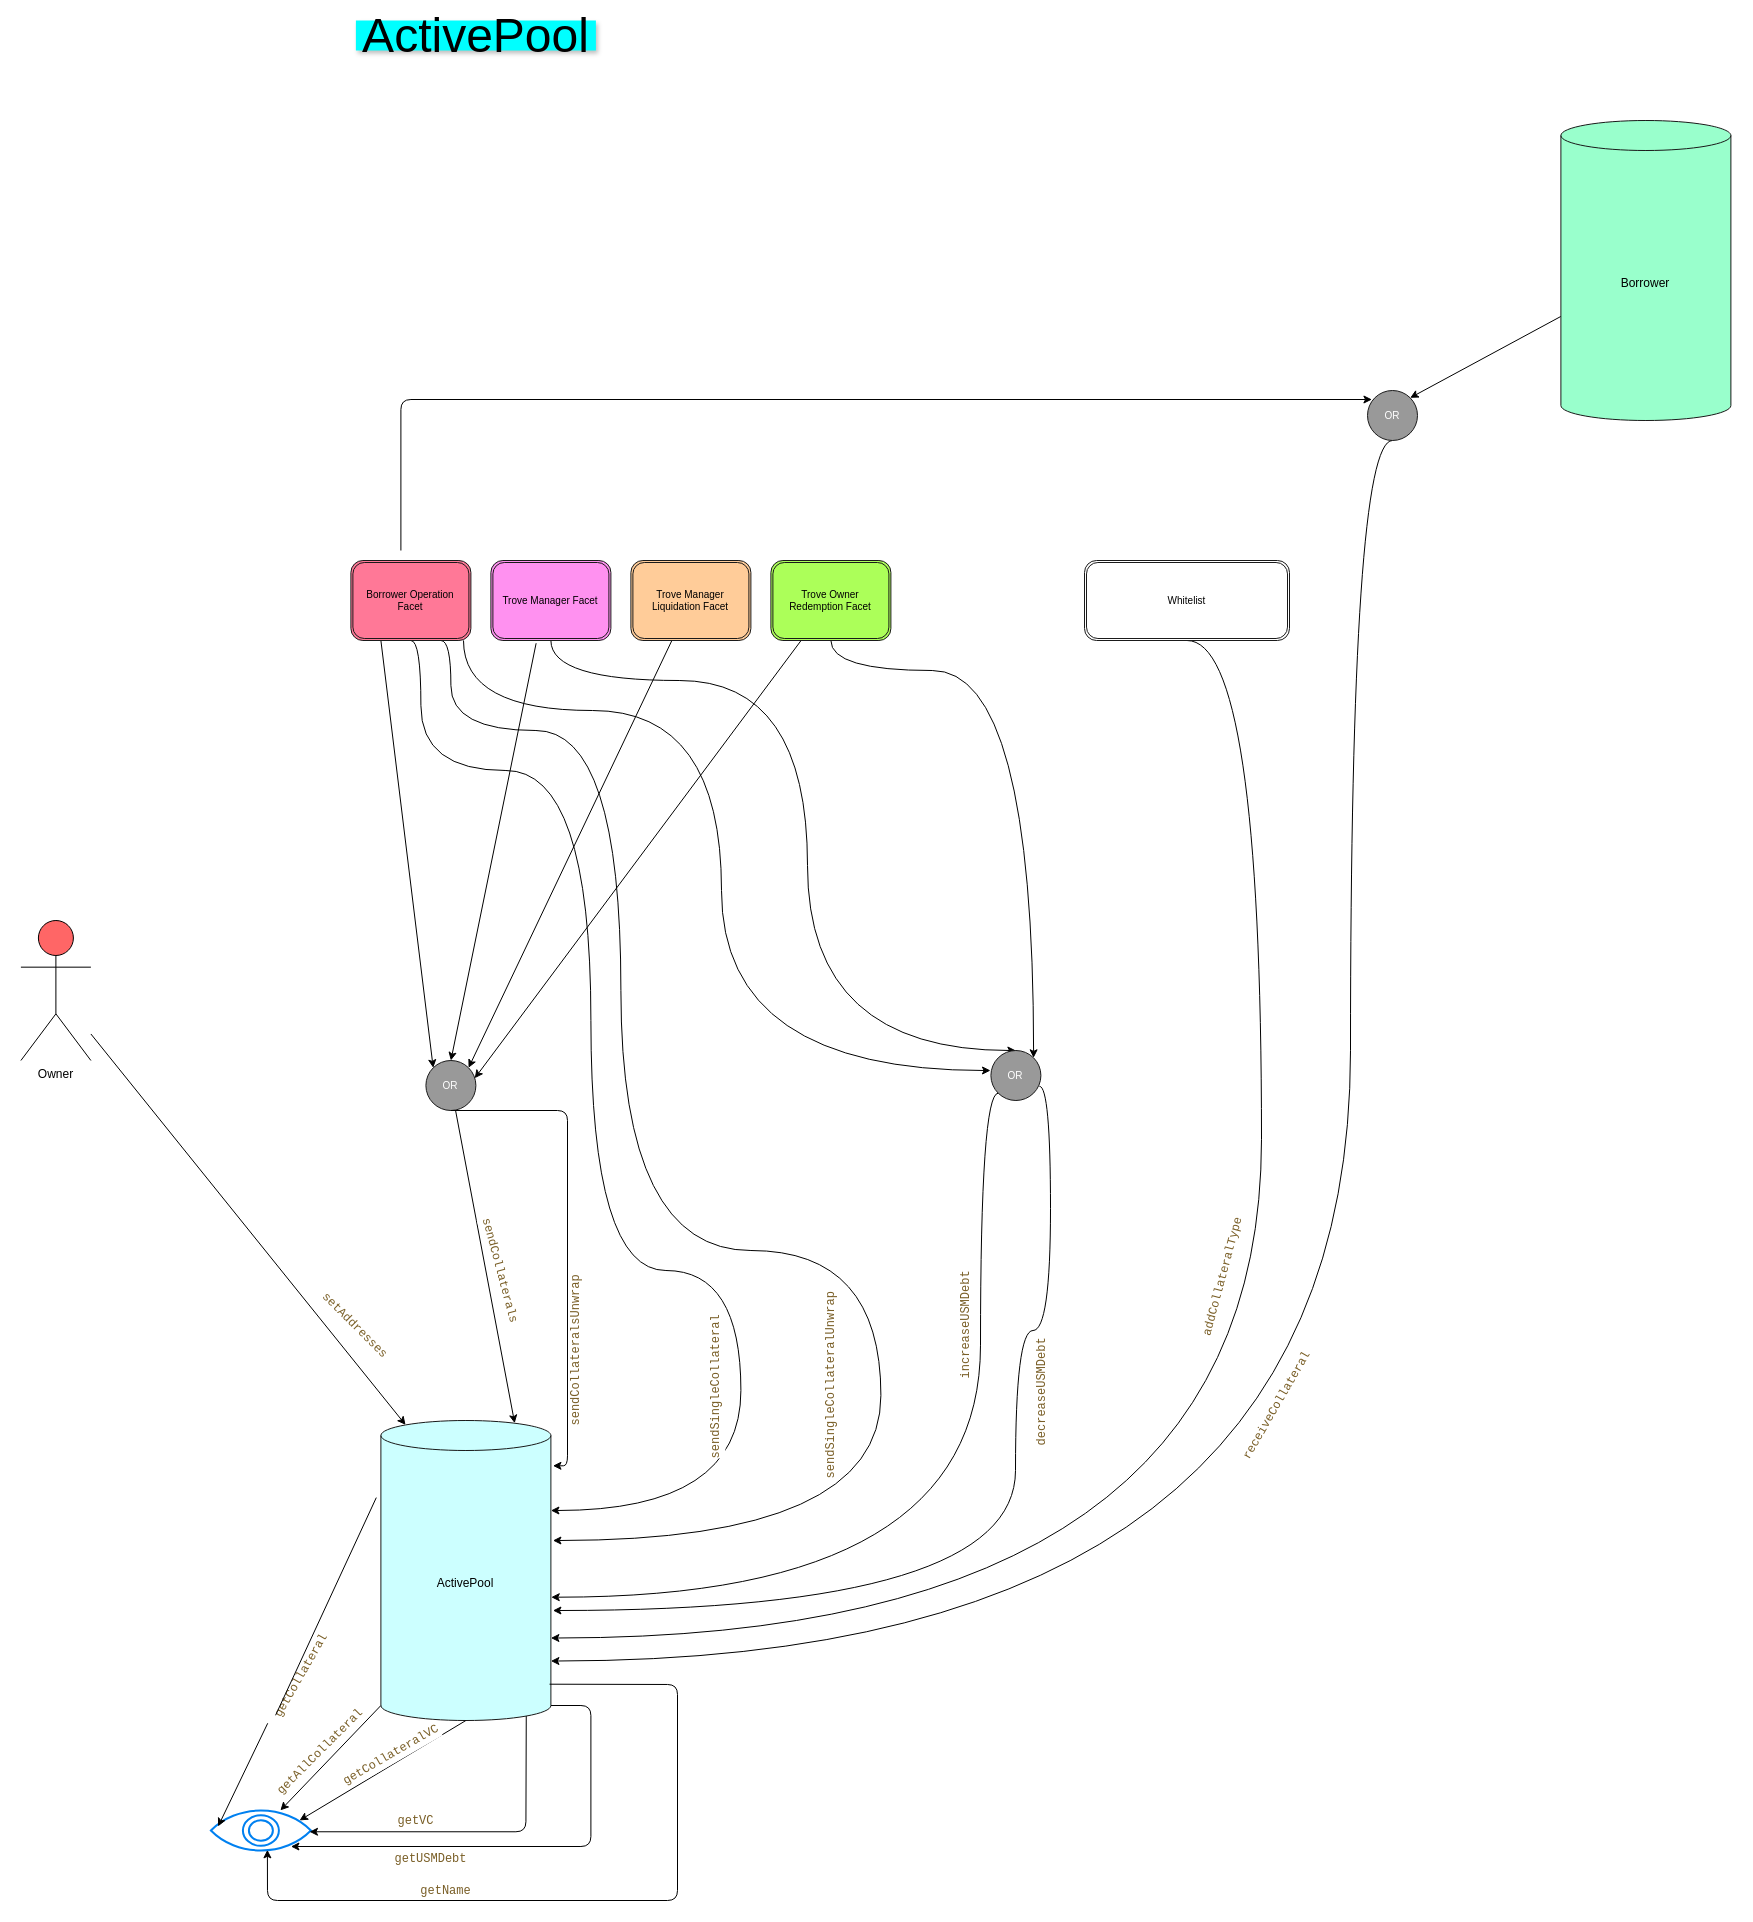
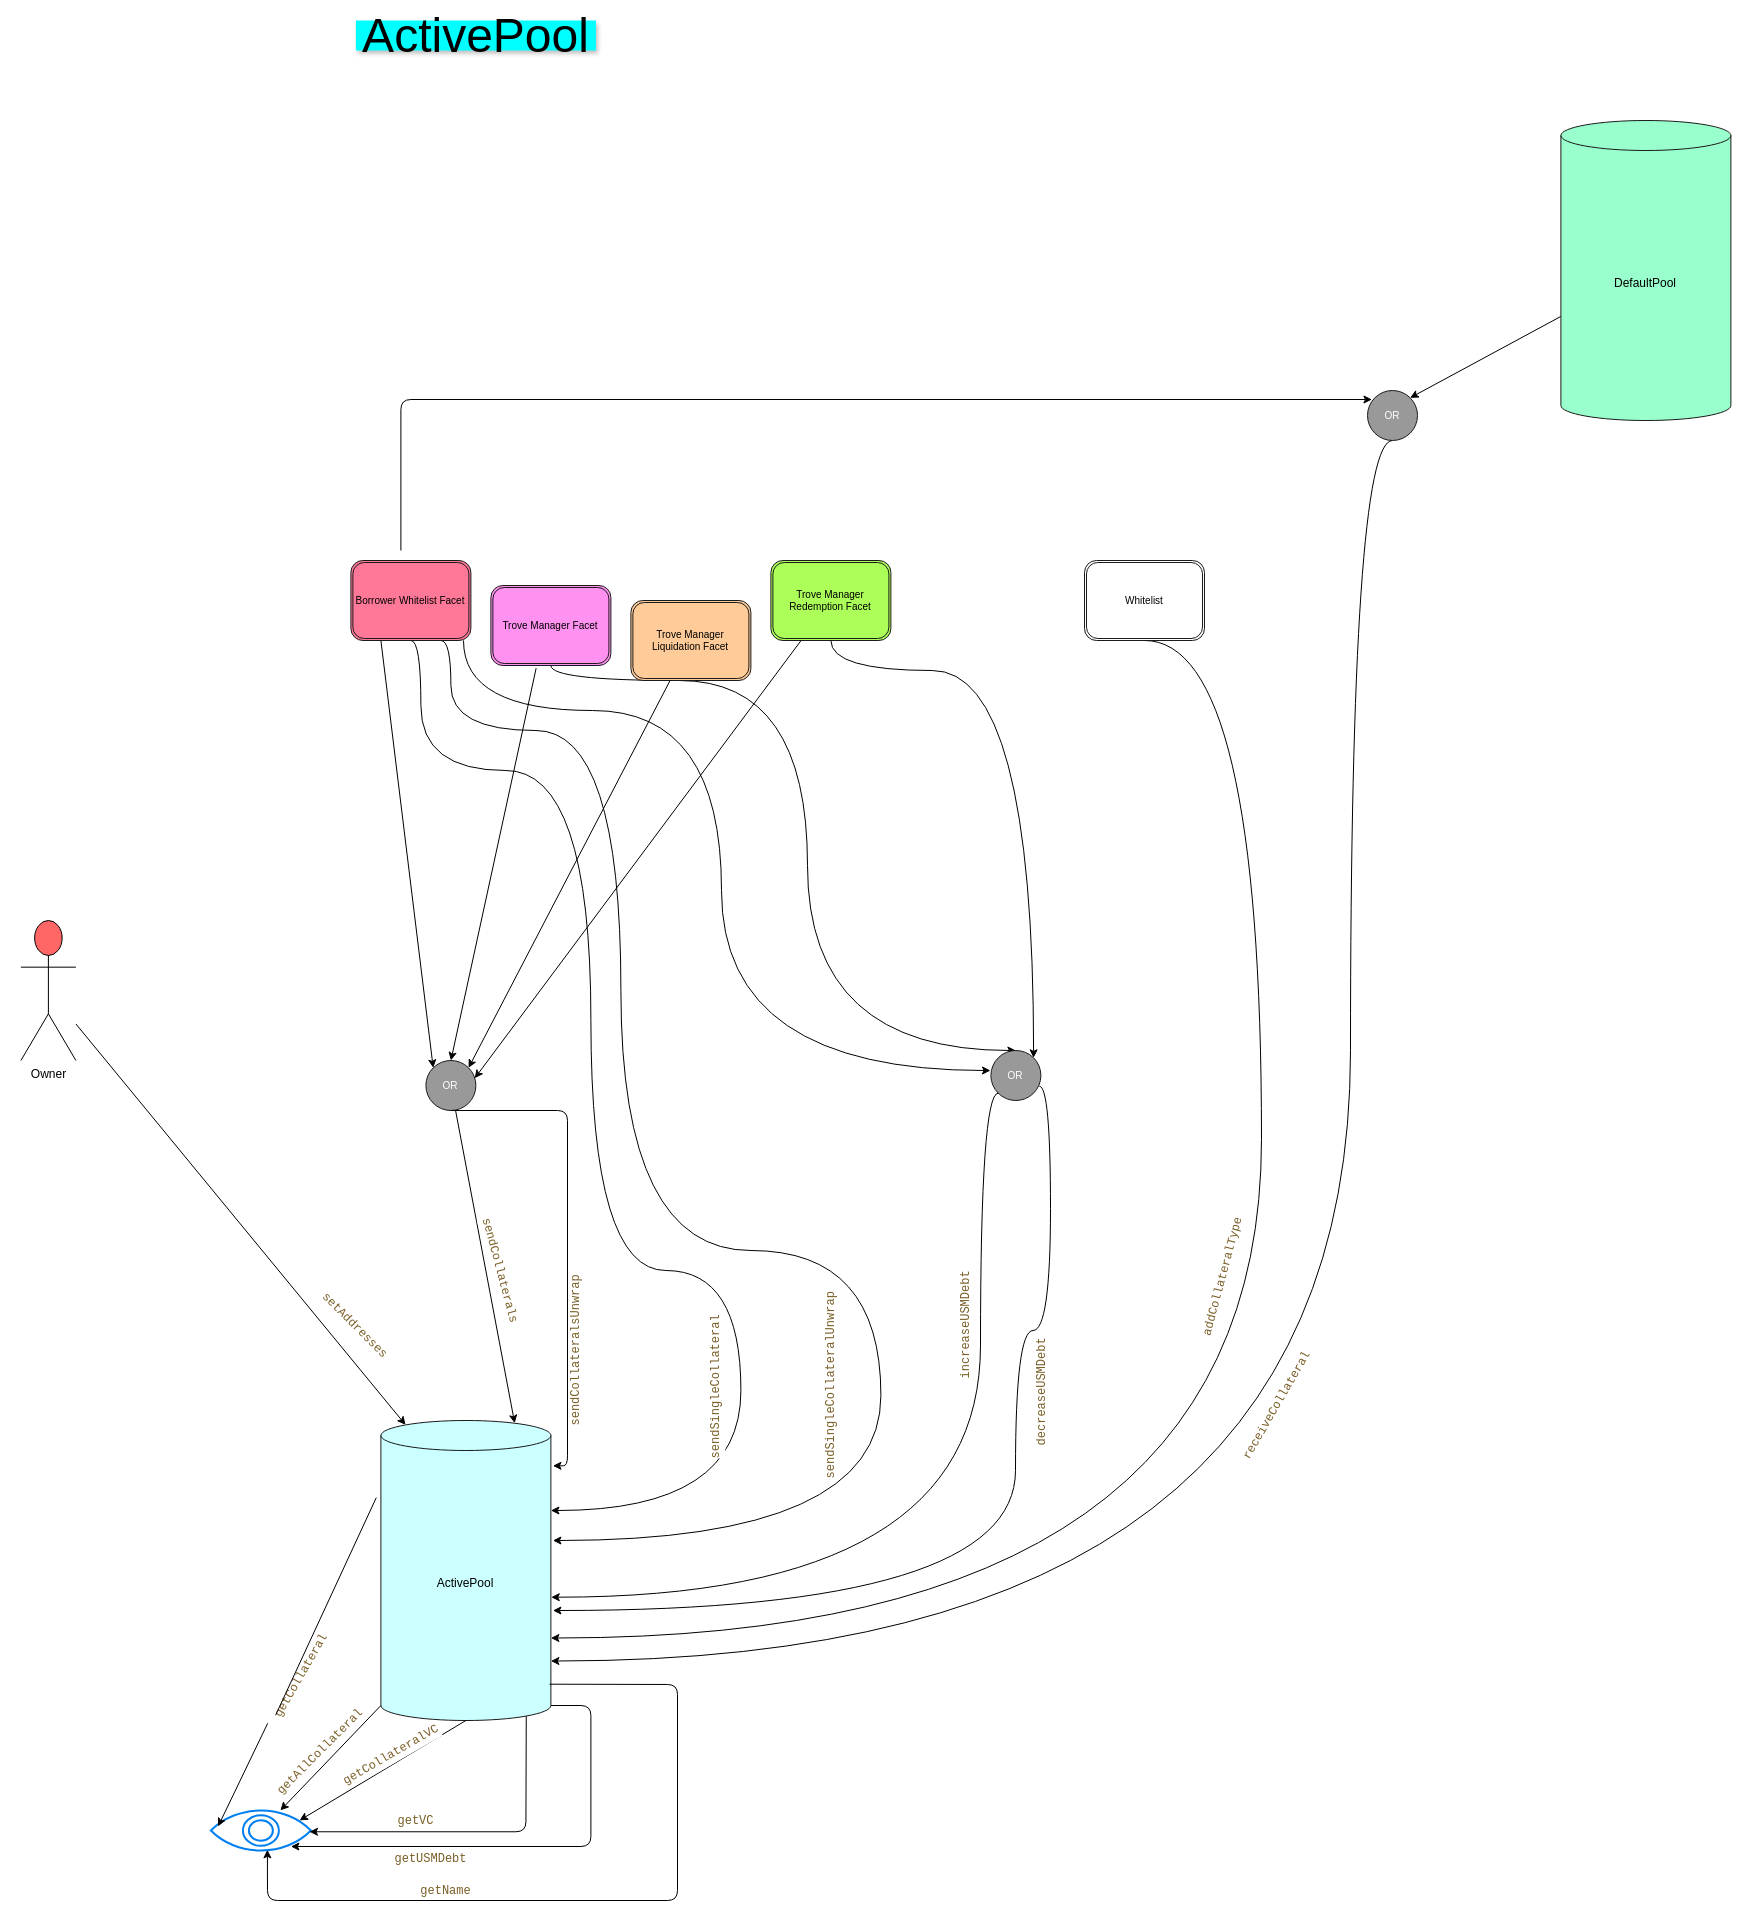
(1646, 284) -> (1646, 284)
(411, 601) -> (411, 601)
(551, 601) -> (551, 626)
(691, 601) -> (691, 641)
(831, 601) -> (831, 601)
(1187, 601) -> (1145, 601)
(56, 991) -> (48, 991)
